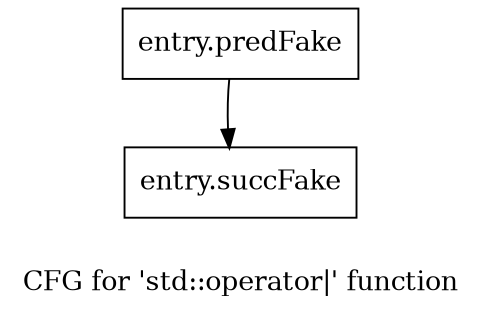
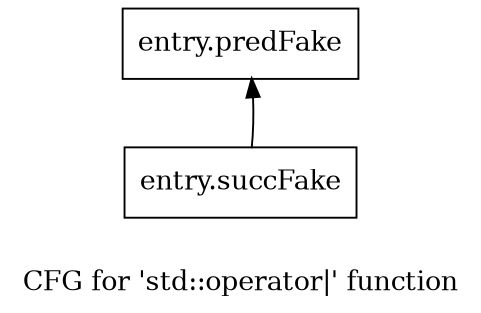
(228, 104) -> (253, 123)
